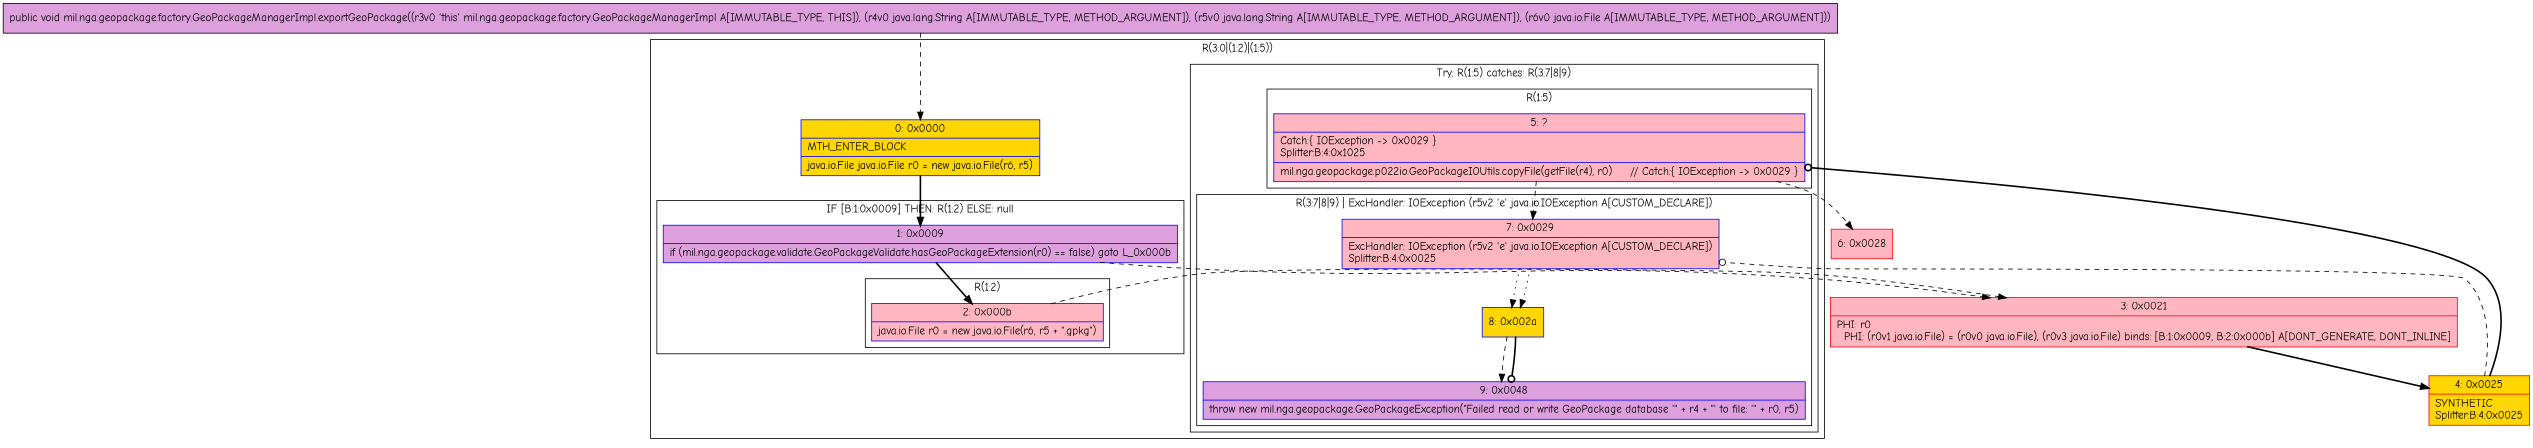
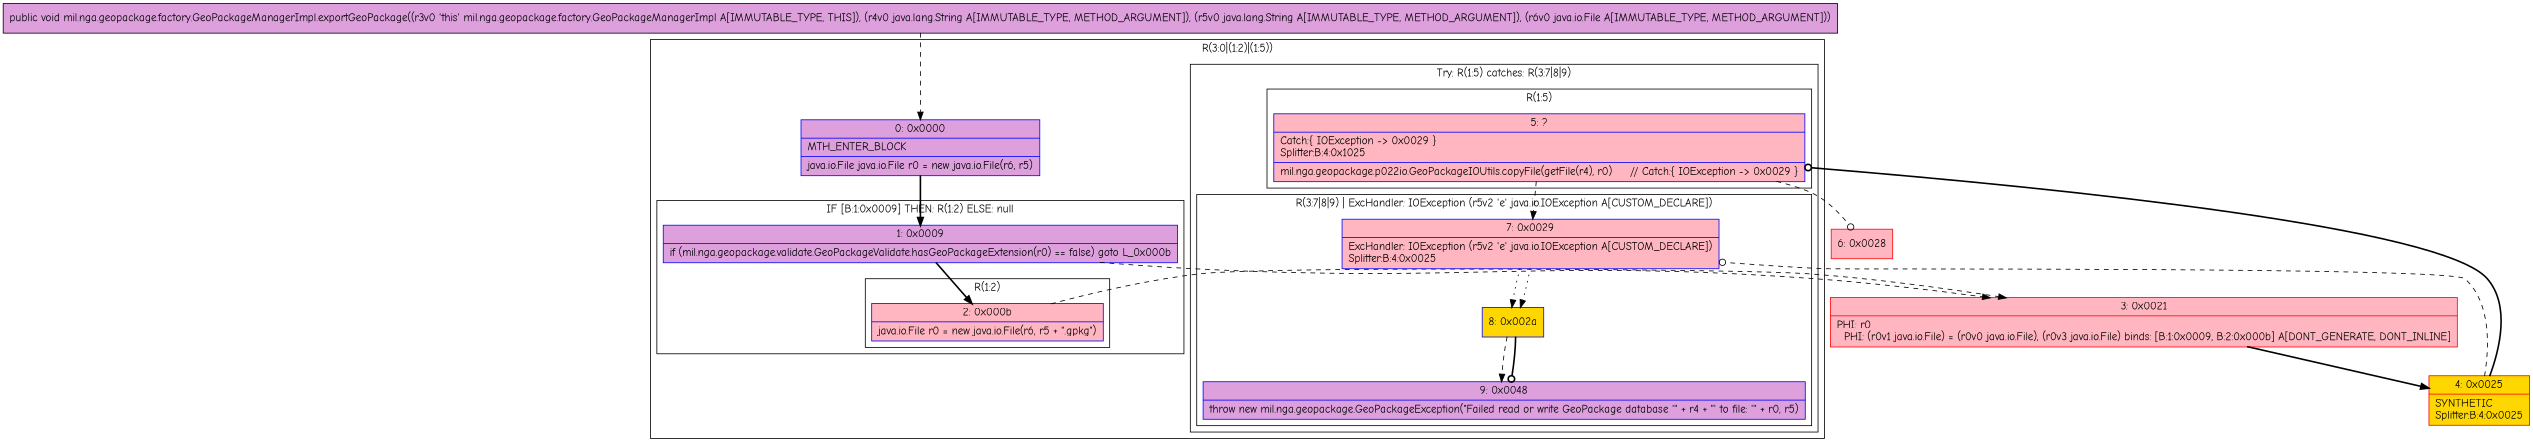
(920, 148) -> (920, 148)
(1830, 205) -> (1830, 205)
